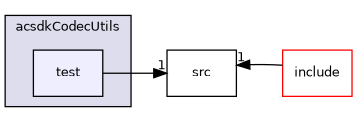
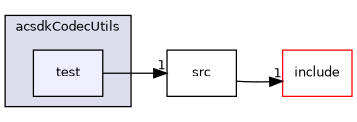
(266, 65) -> (253, 82)
